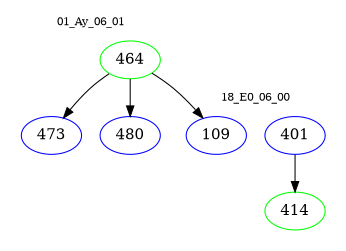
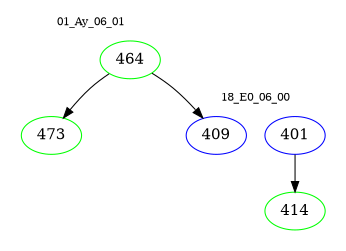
(51, 135) -> (51, 135)
(130, 135) -> none
(216, 135) -> (216, 135)
